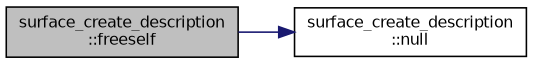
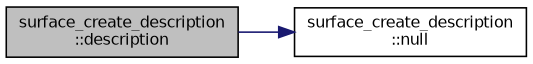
(122, 32) -> (122, 32)
